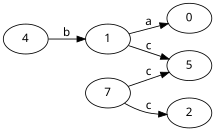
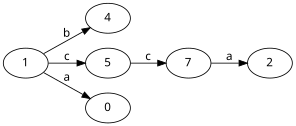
(63, 39) -> (63, 43)
(145, 81) -> (144, 63)
(149, 106) -> (229, 57)
